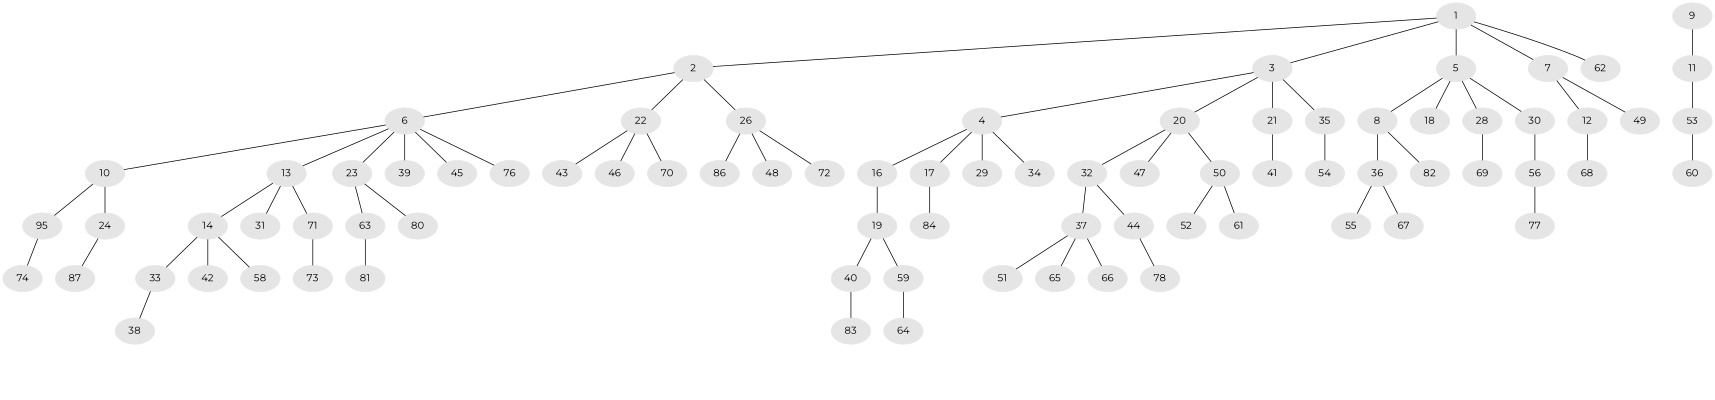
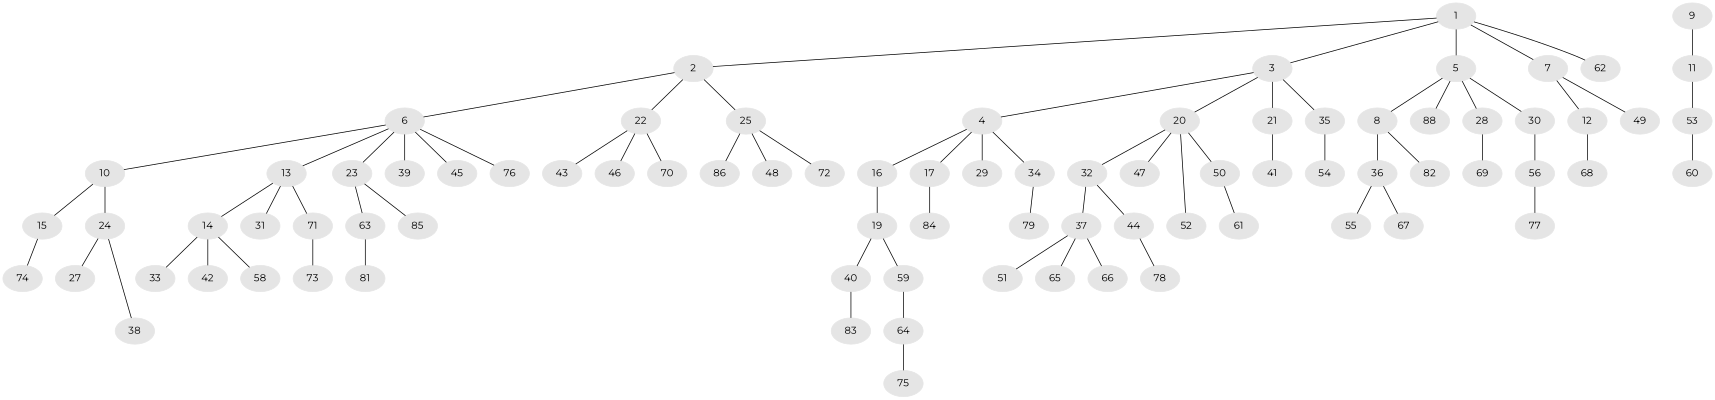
(746, 121) -> (746, 121)
(1430, 121) -> (1430, 121)
(1203, 200) -> (1183, 174)
(42, 226) -> (42, 226)
(418, 226) -> (418, 226)
none -> (1029, 226)
(75, 279) -> (75, 279)
(145, 305) -> (120, 279)
none -> (903, 384)
